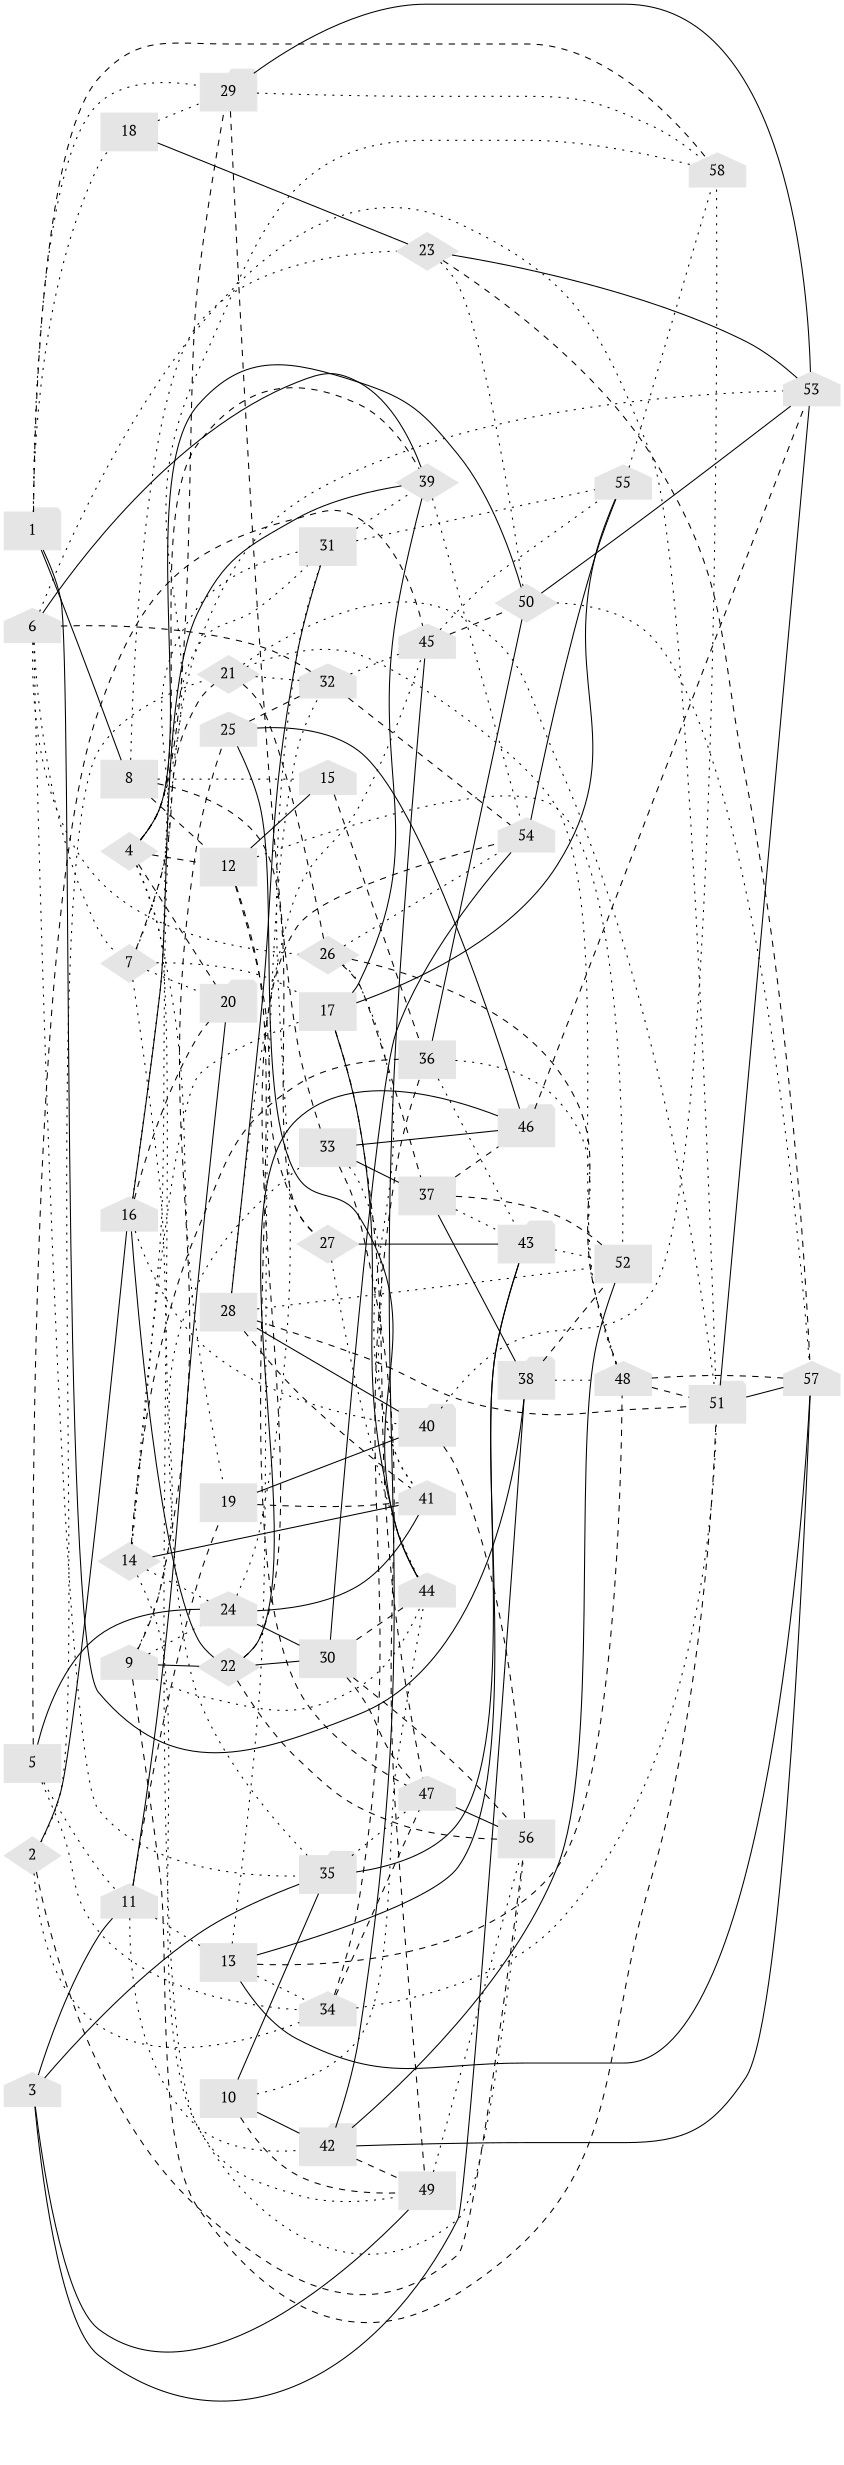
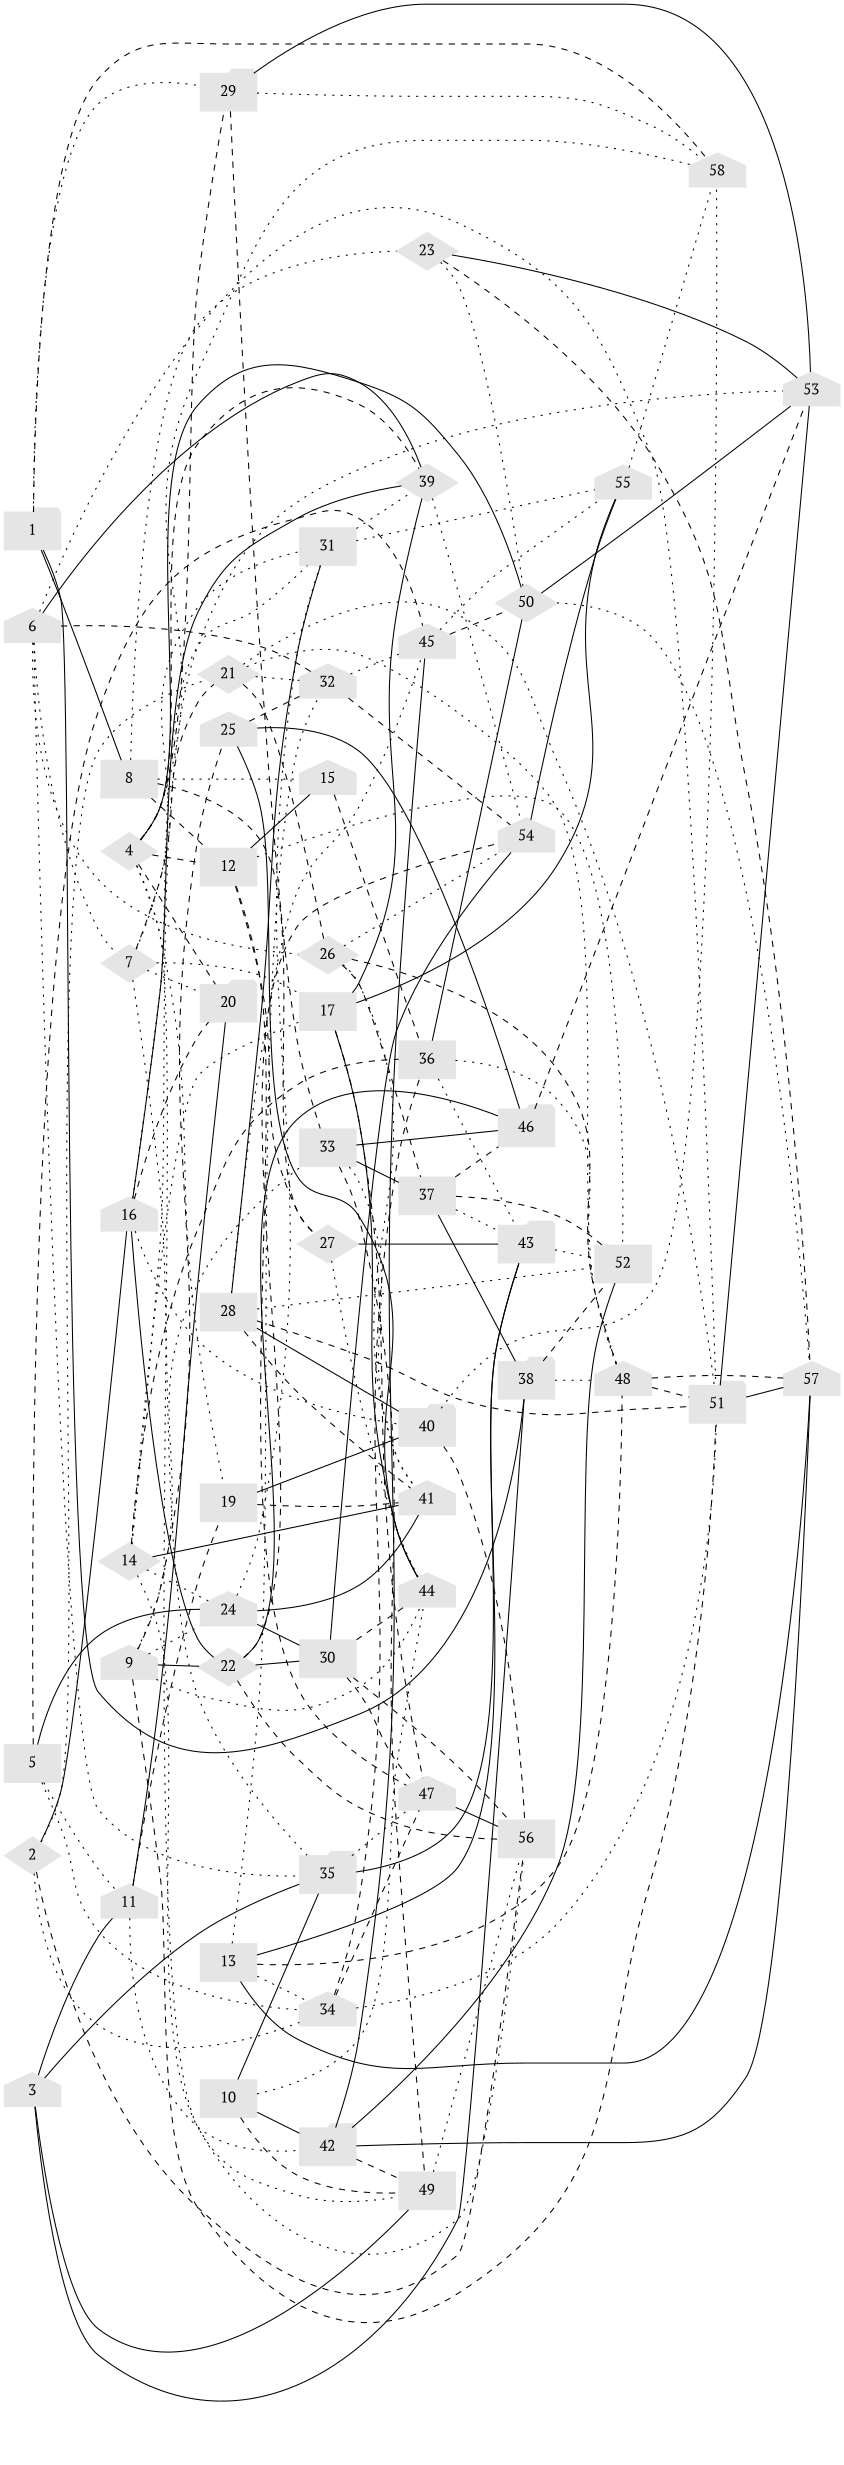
(129, 132) -> none
(178, 1932) -> none
